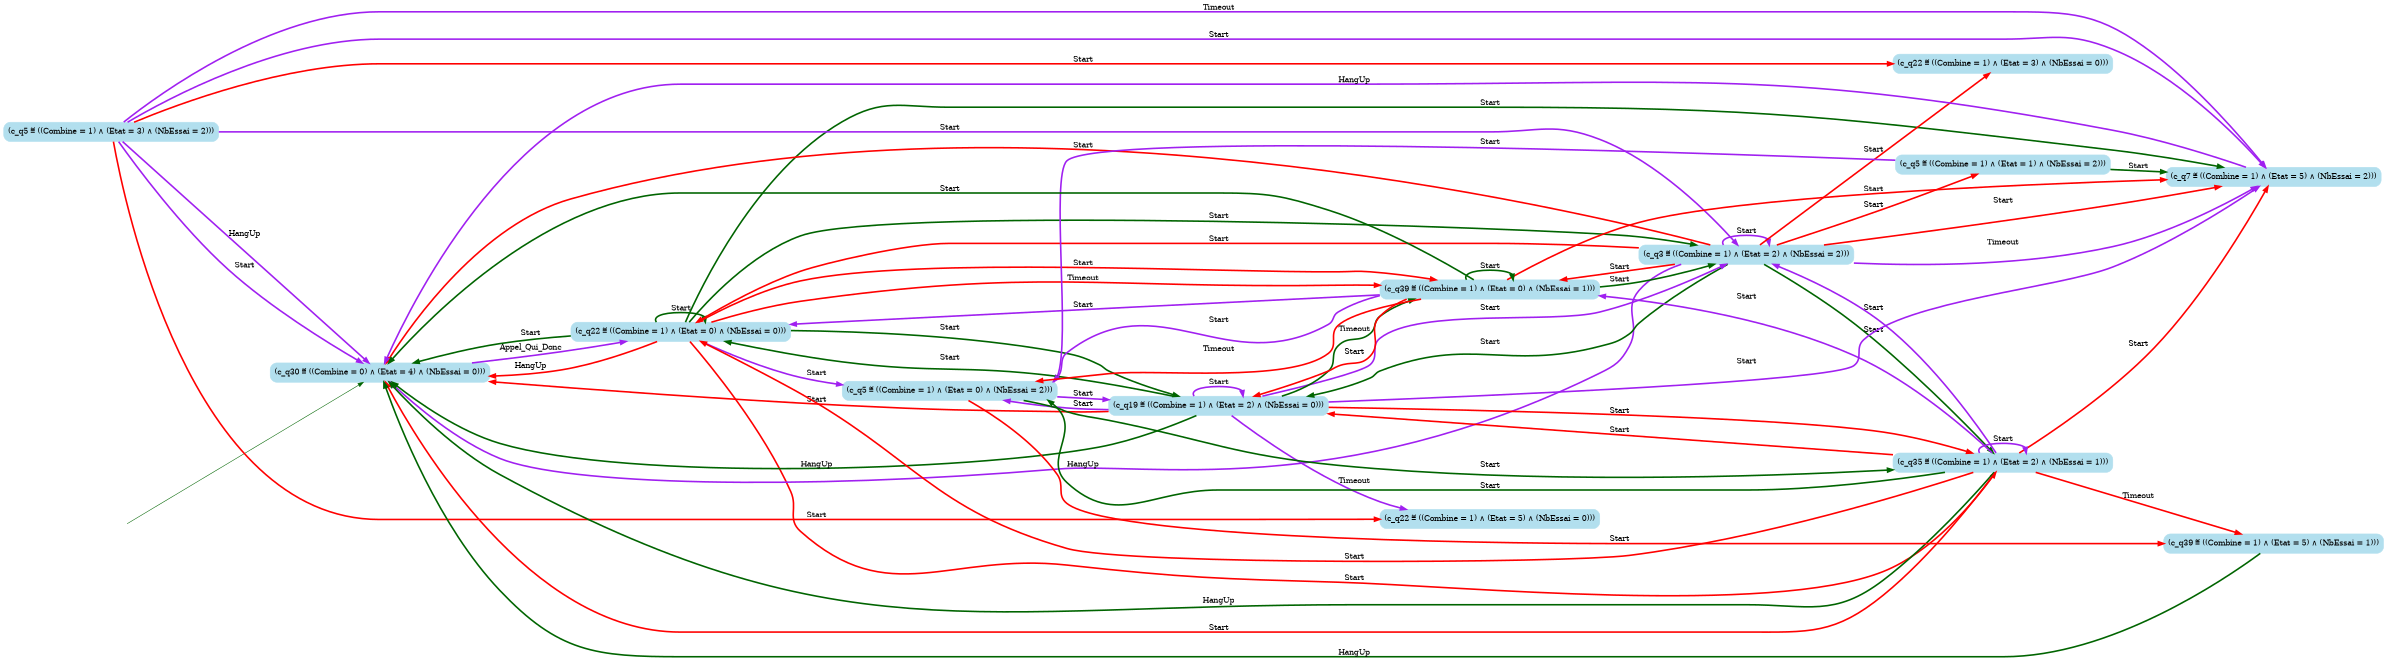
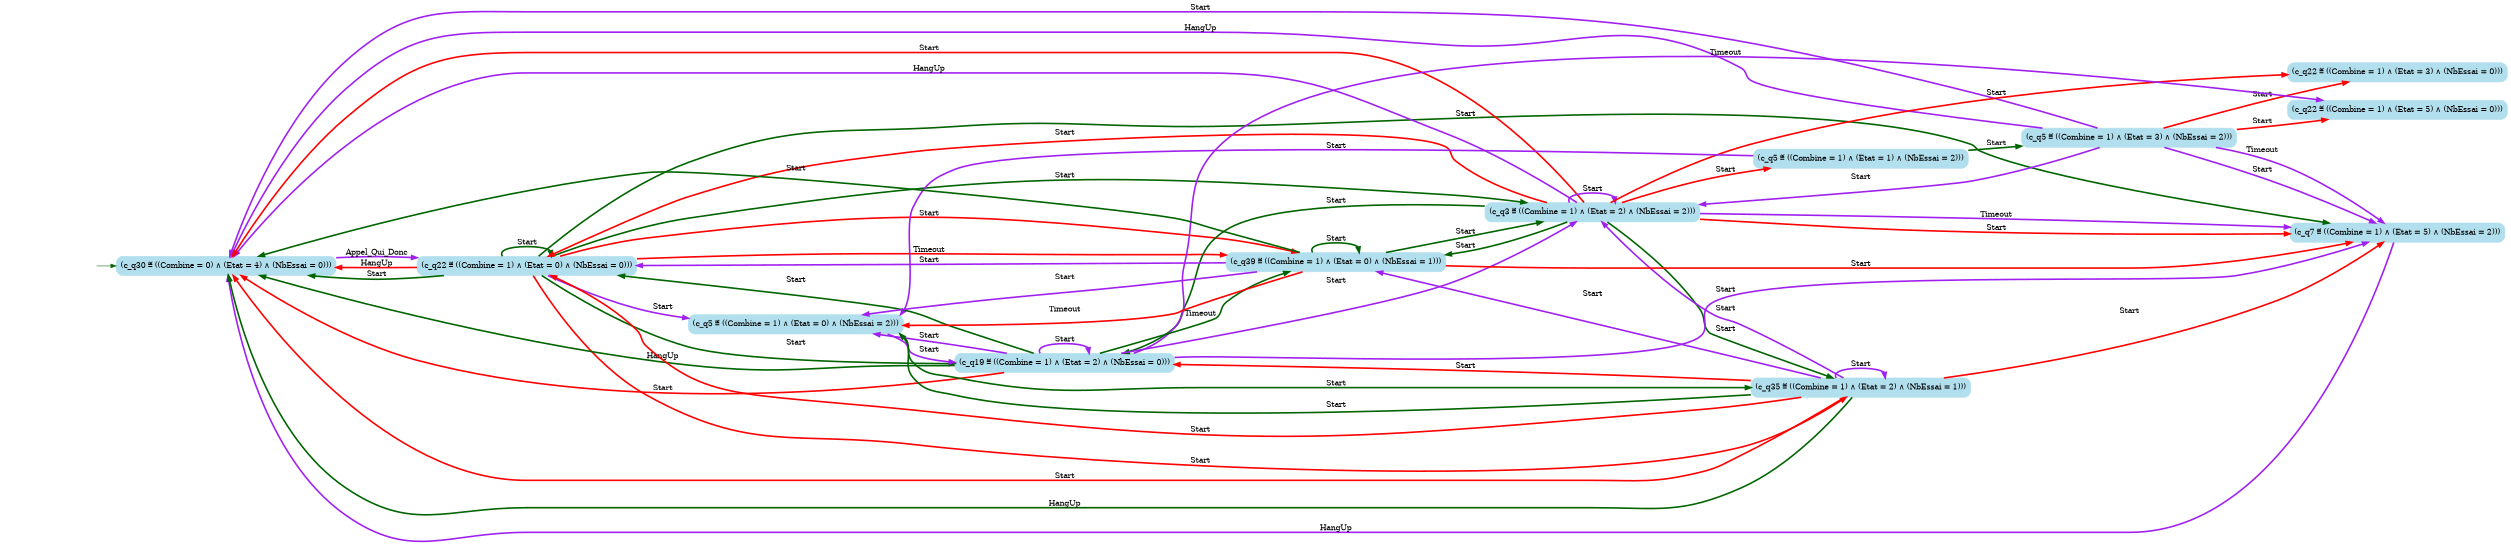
(2136, 171) -> (1992, 148)
(1621, 272) -> (1510, 241)
(1350, 363) -> none
(1649, 416) -> none
(2274, 544) -> none
